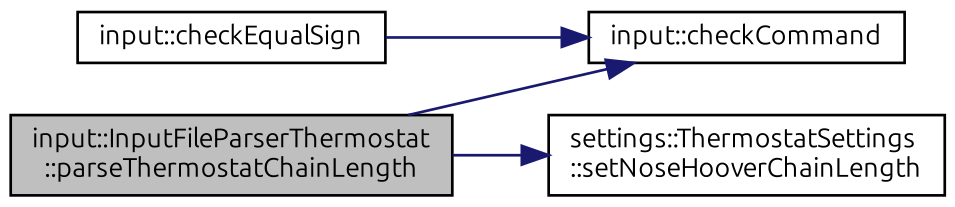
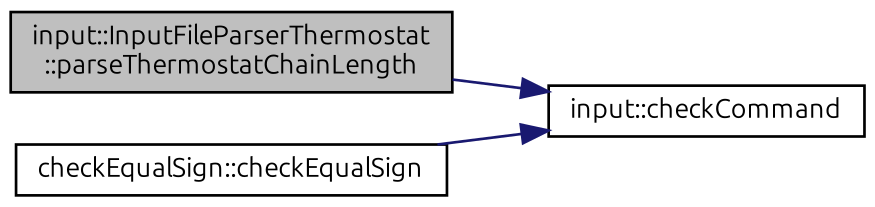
(232, 37) -> (232, 170)
(747, 155) -> none
